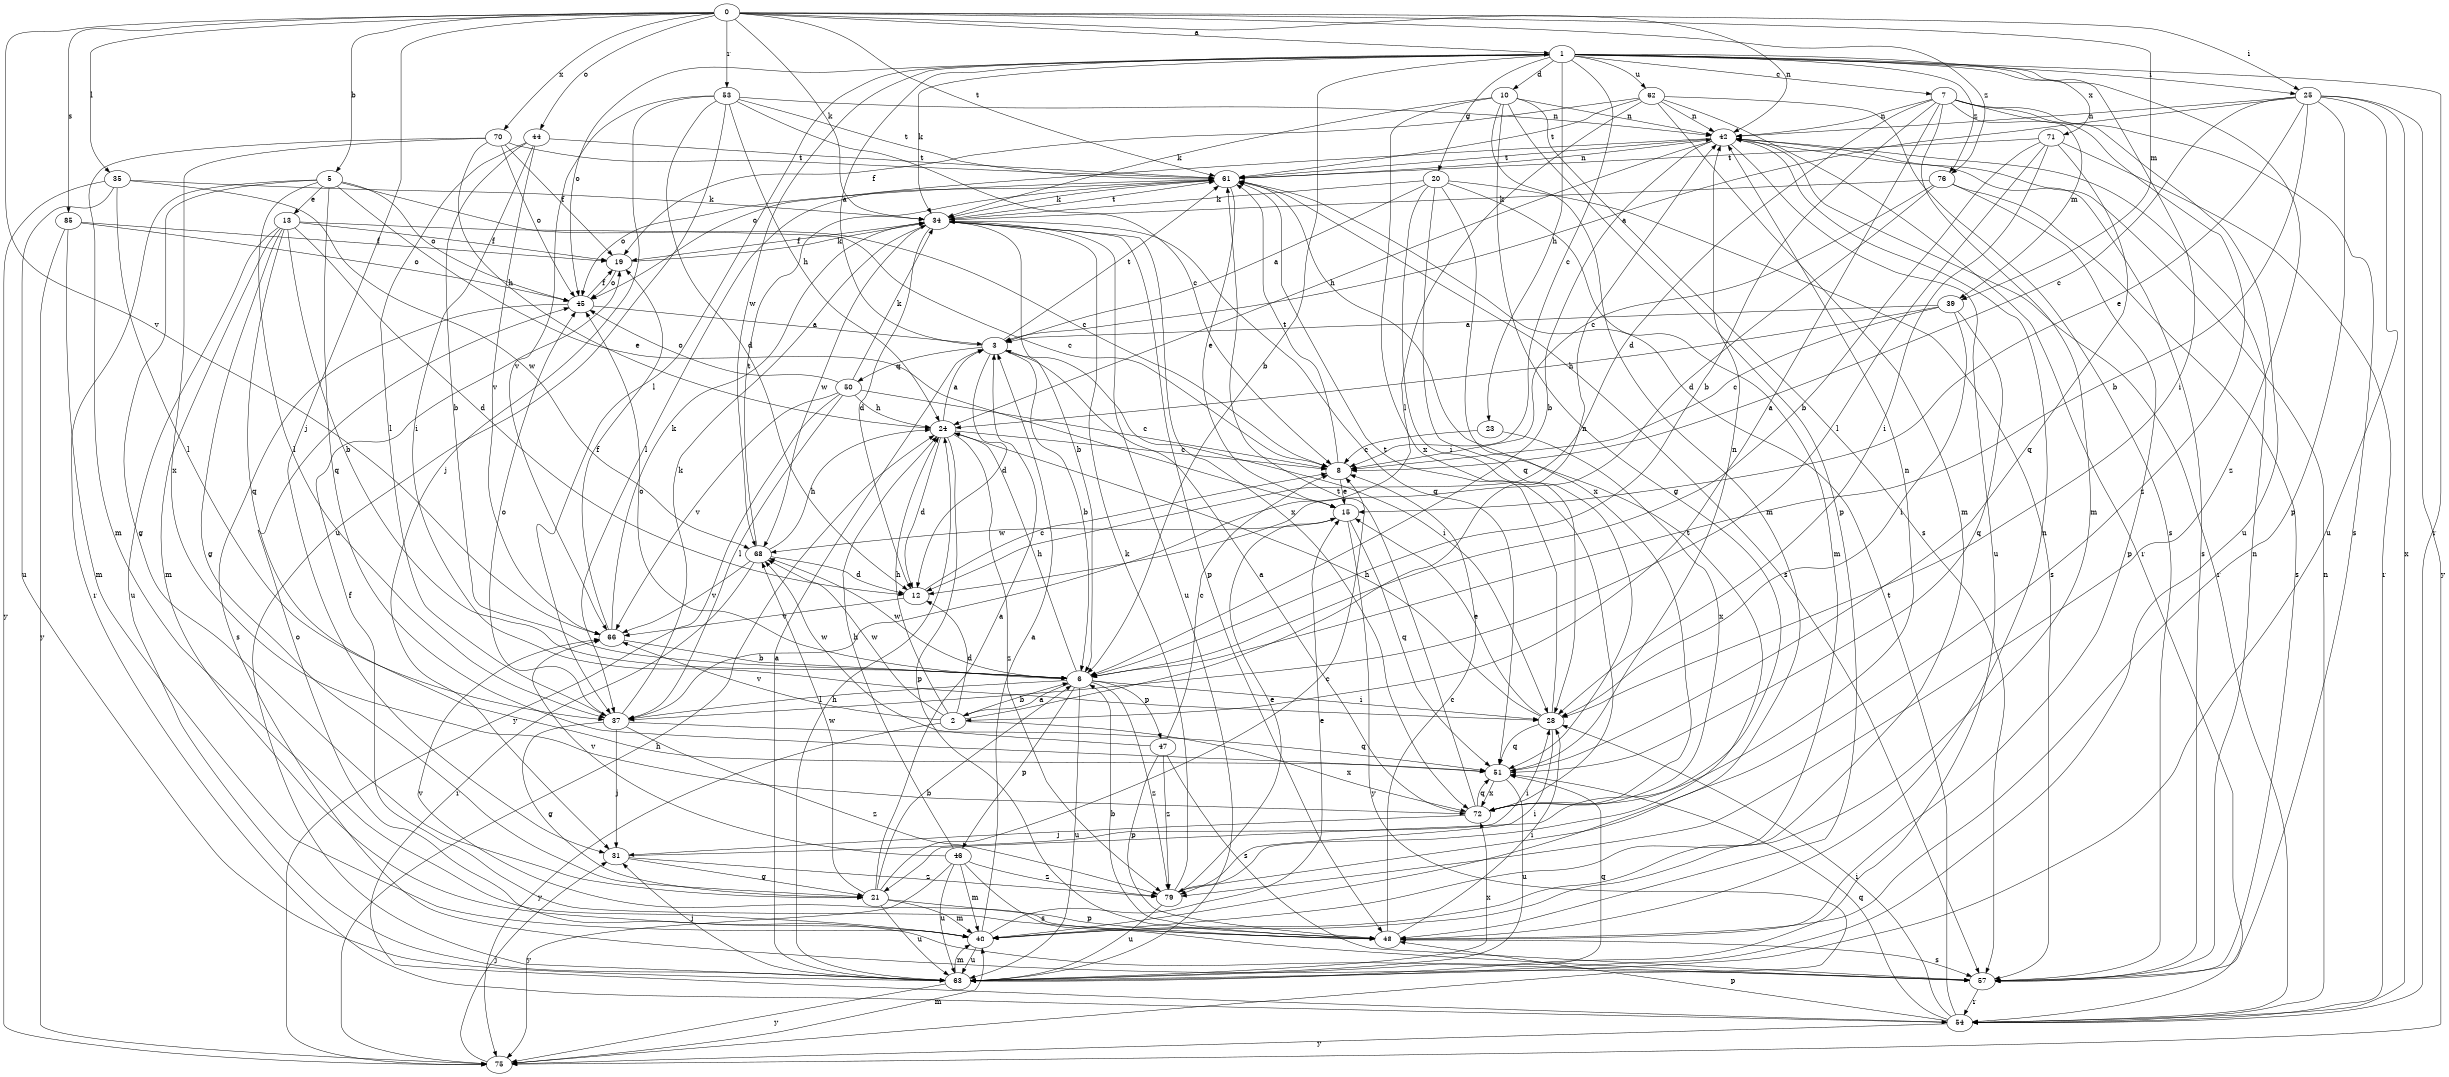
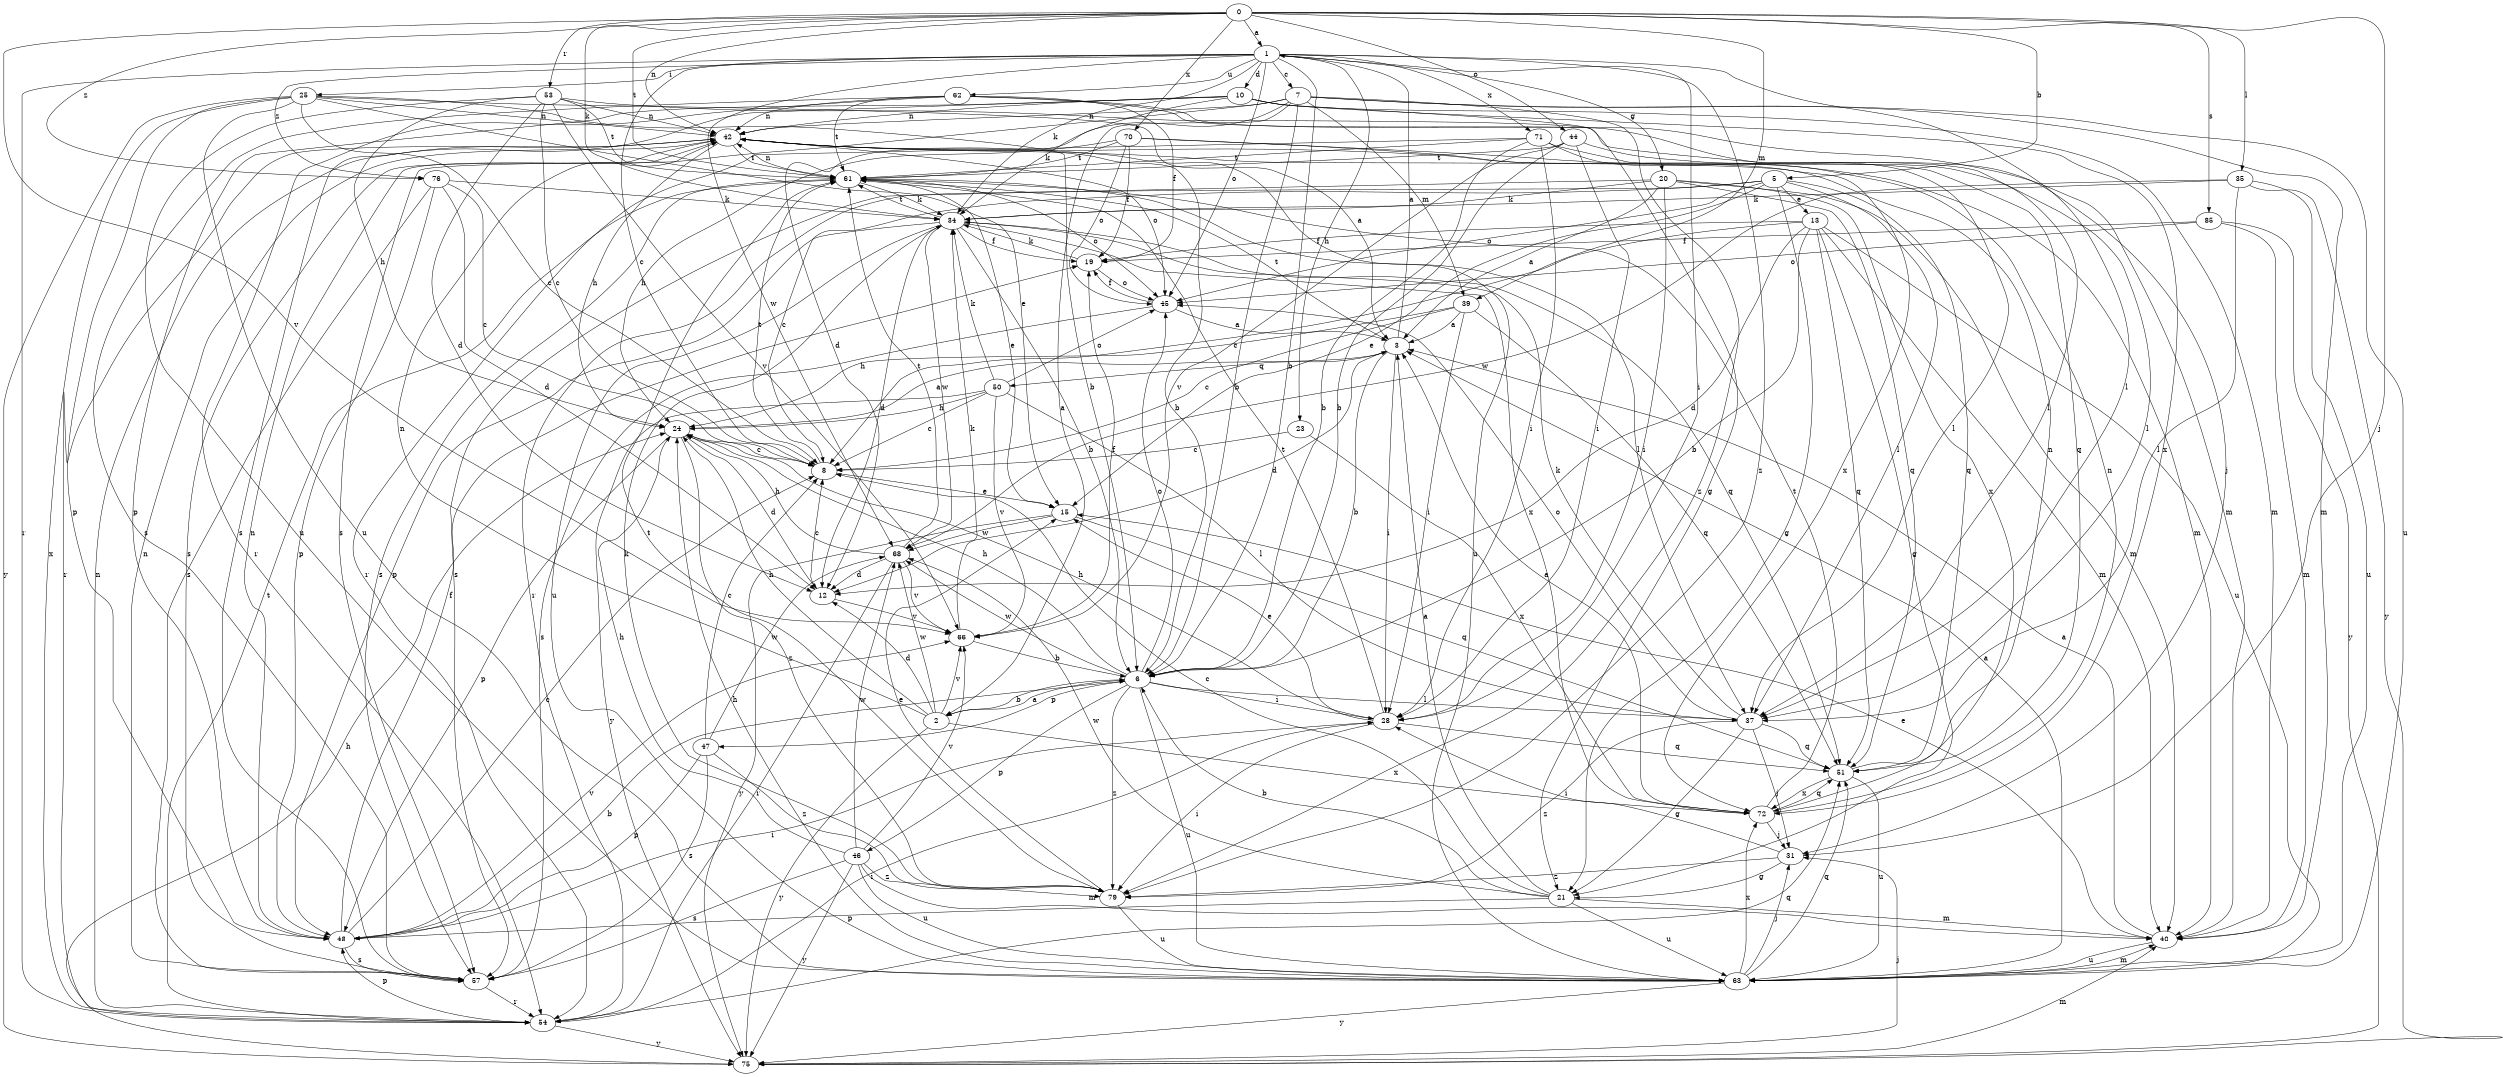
(1445, 15) -> none
none -> (859, 705)
(922, 936) -> none
